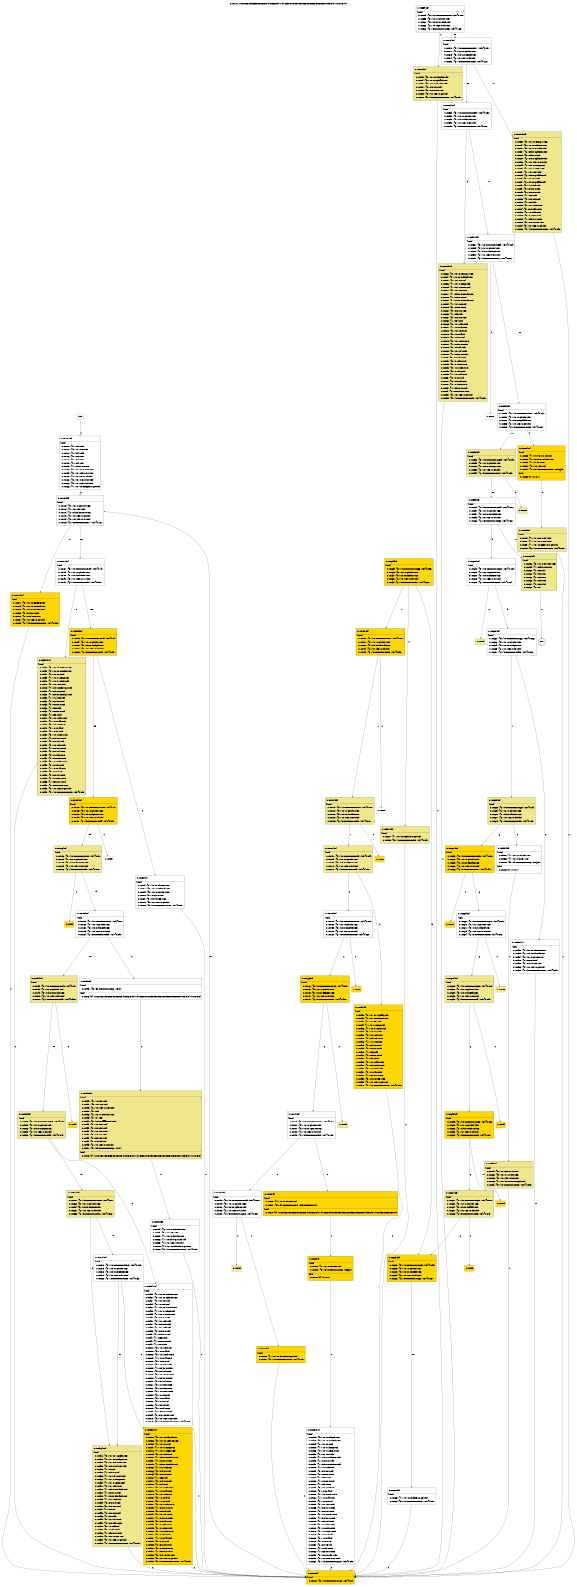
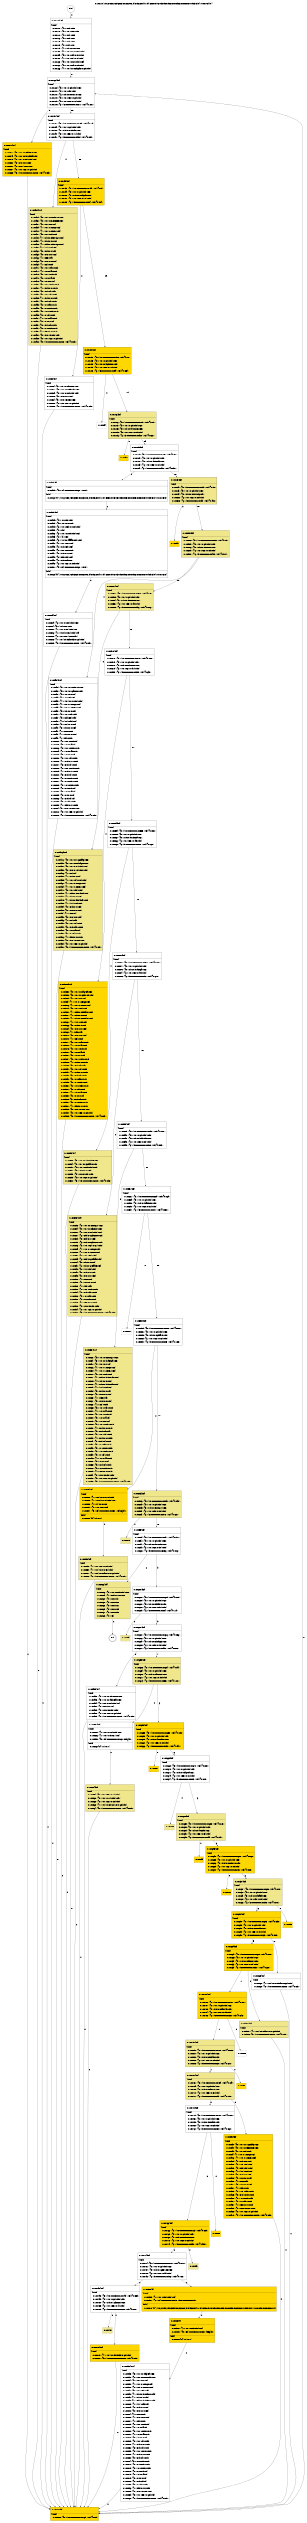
(431, 919) -> (253, 1941)
(141, 1125) -> (106, 544)
(118, 1363) -> (131, 747)
